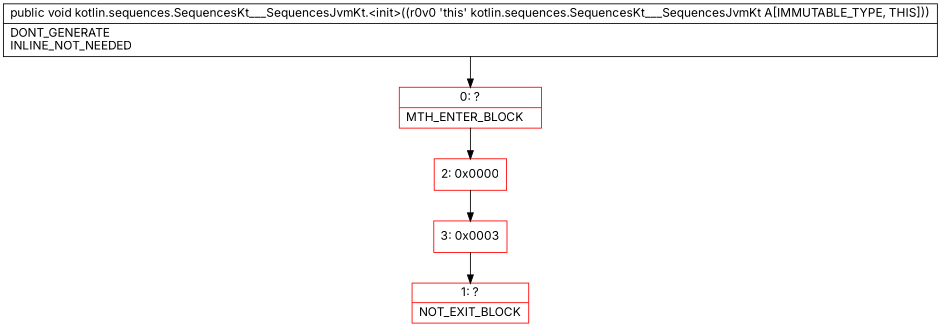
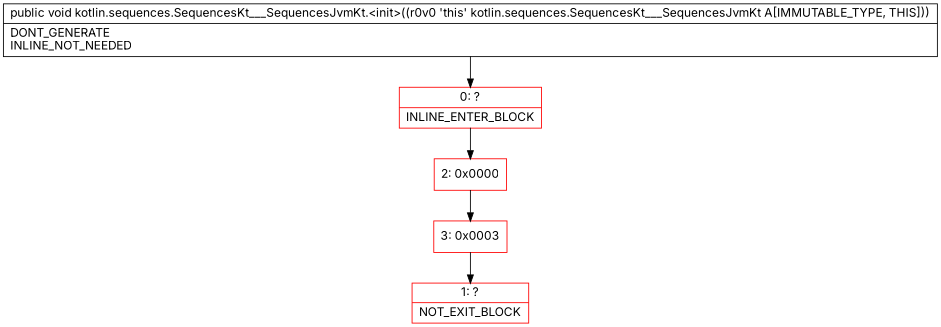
(465, 117) -> (470, 117)
